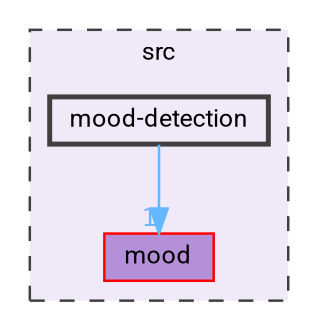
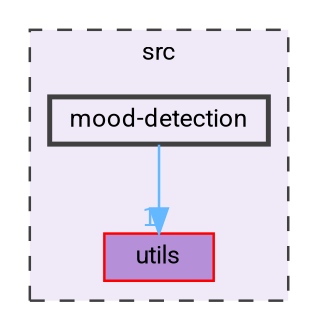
(159, 257) -> (159, 257)
